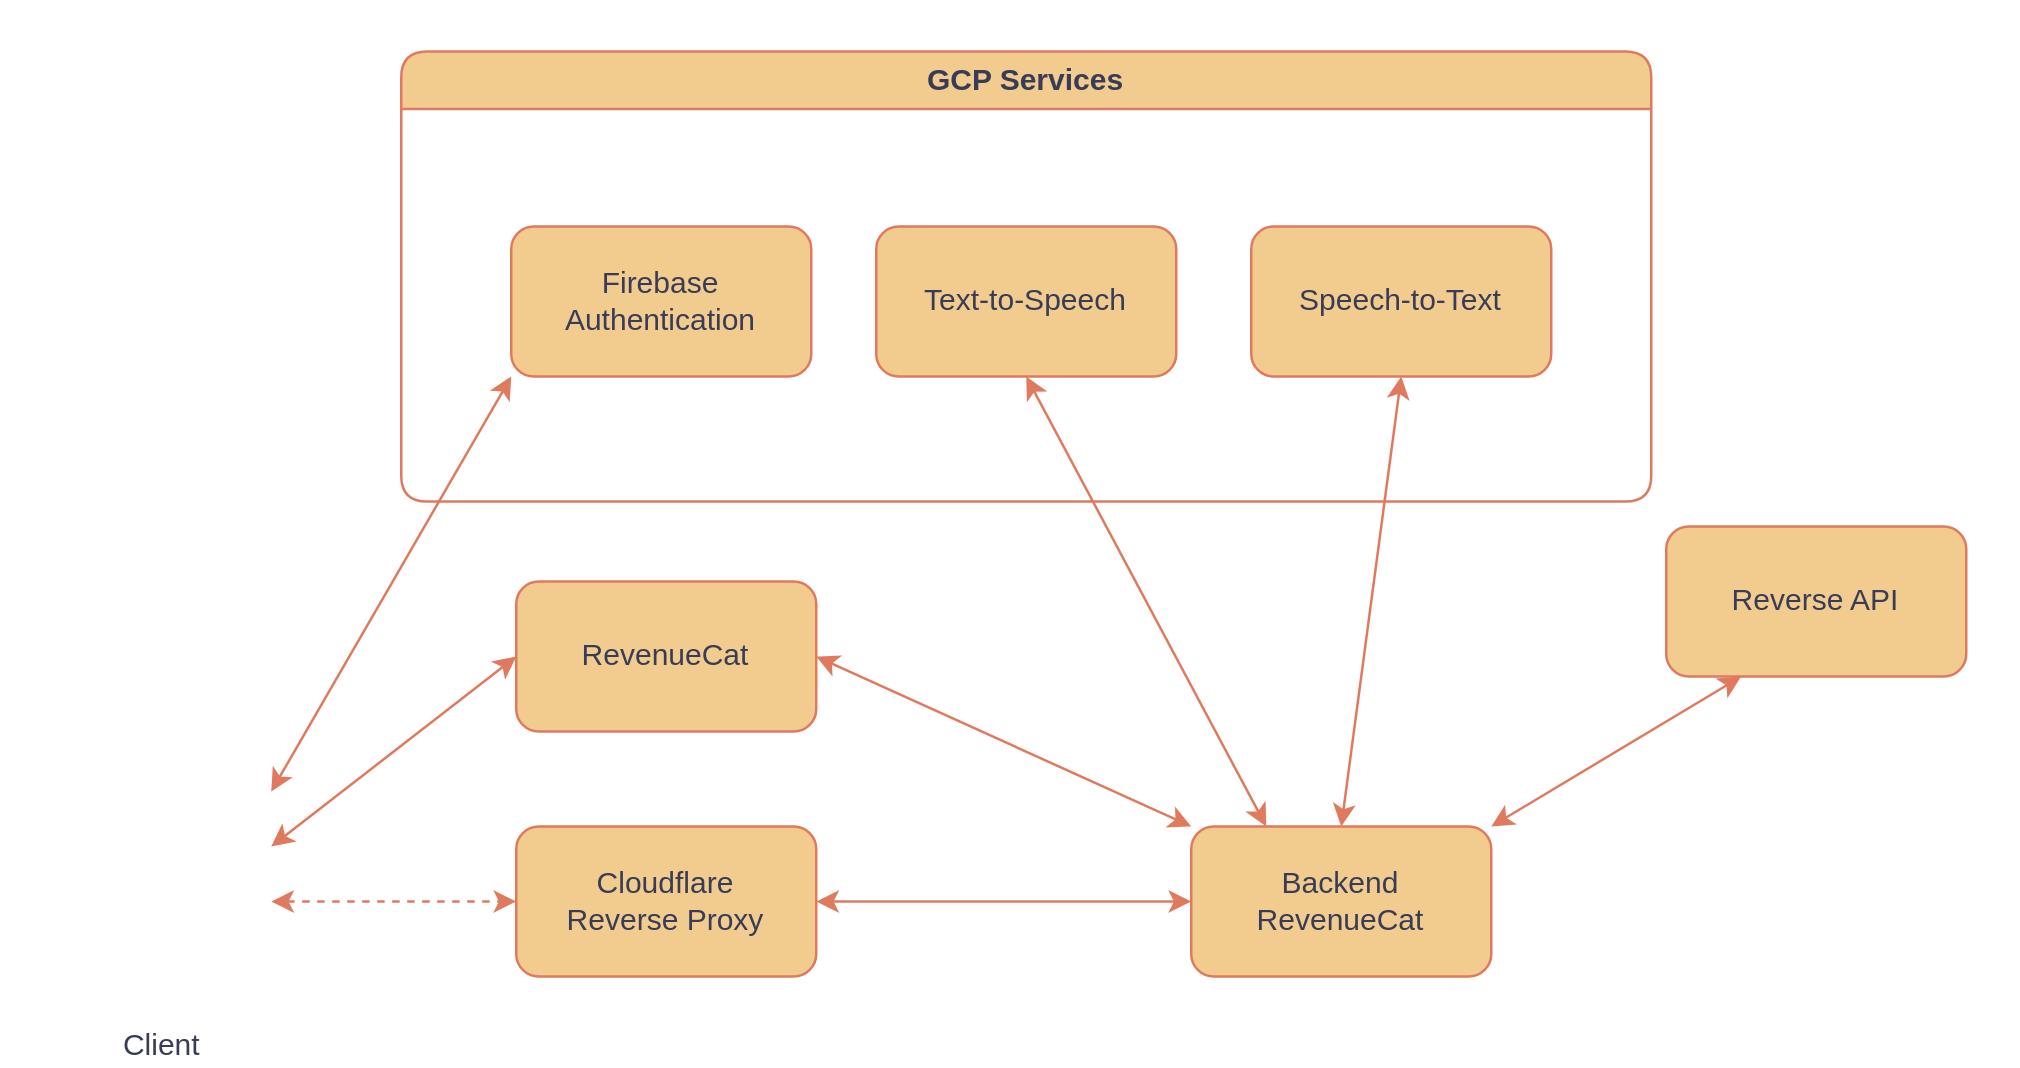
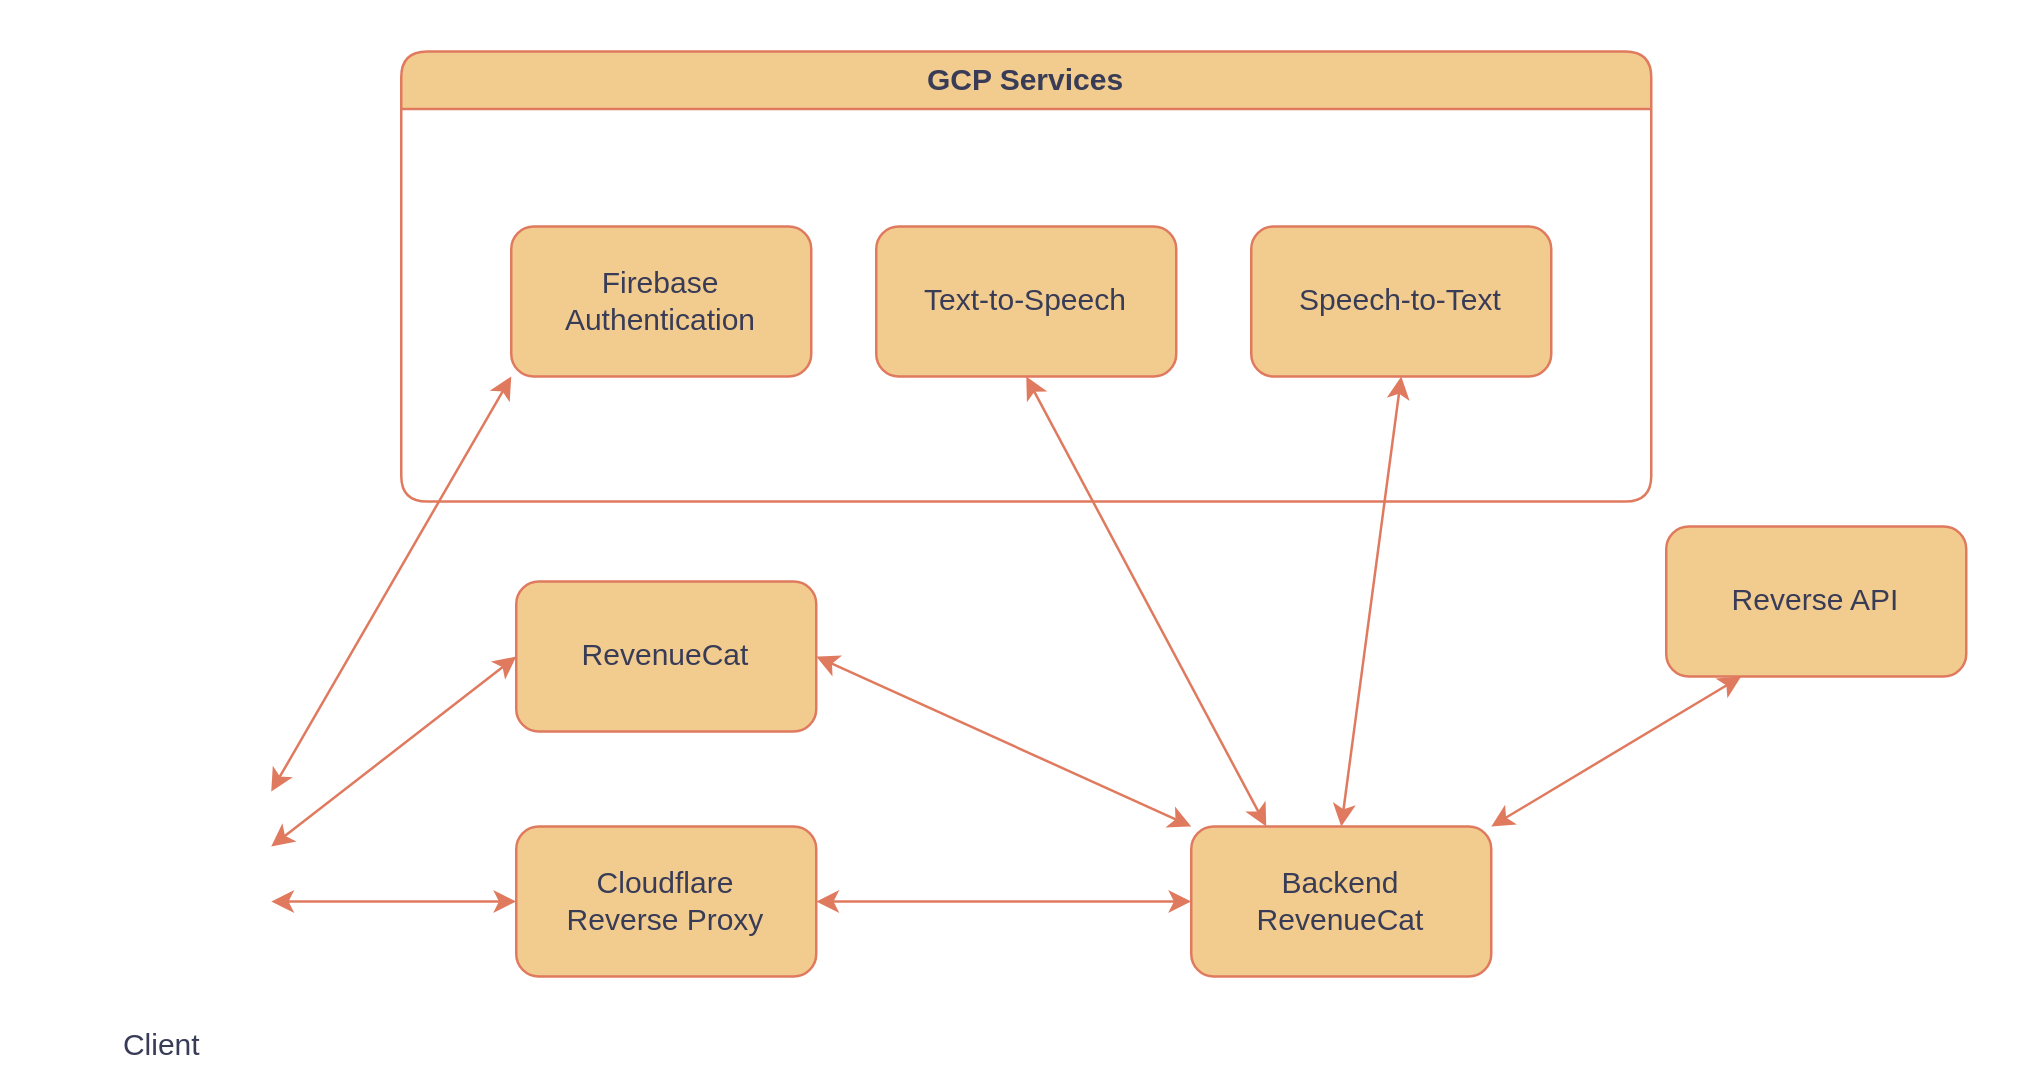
(393, 901) -> (393, 901)
